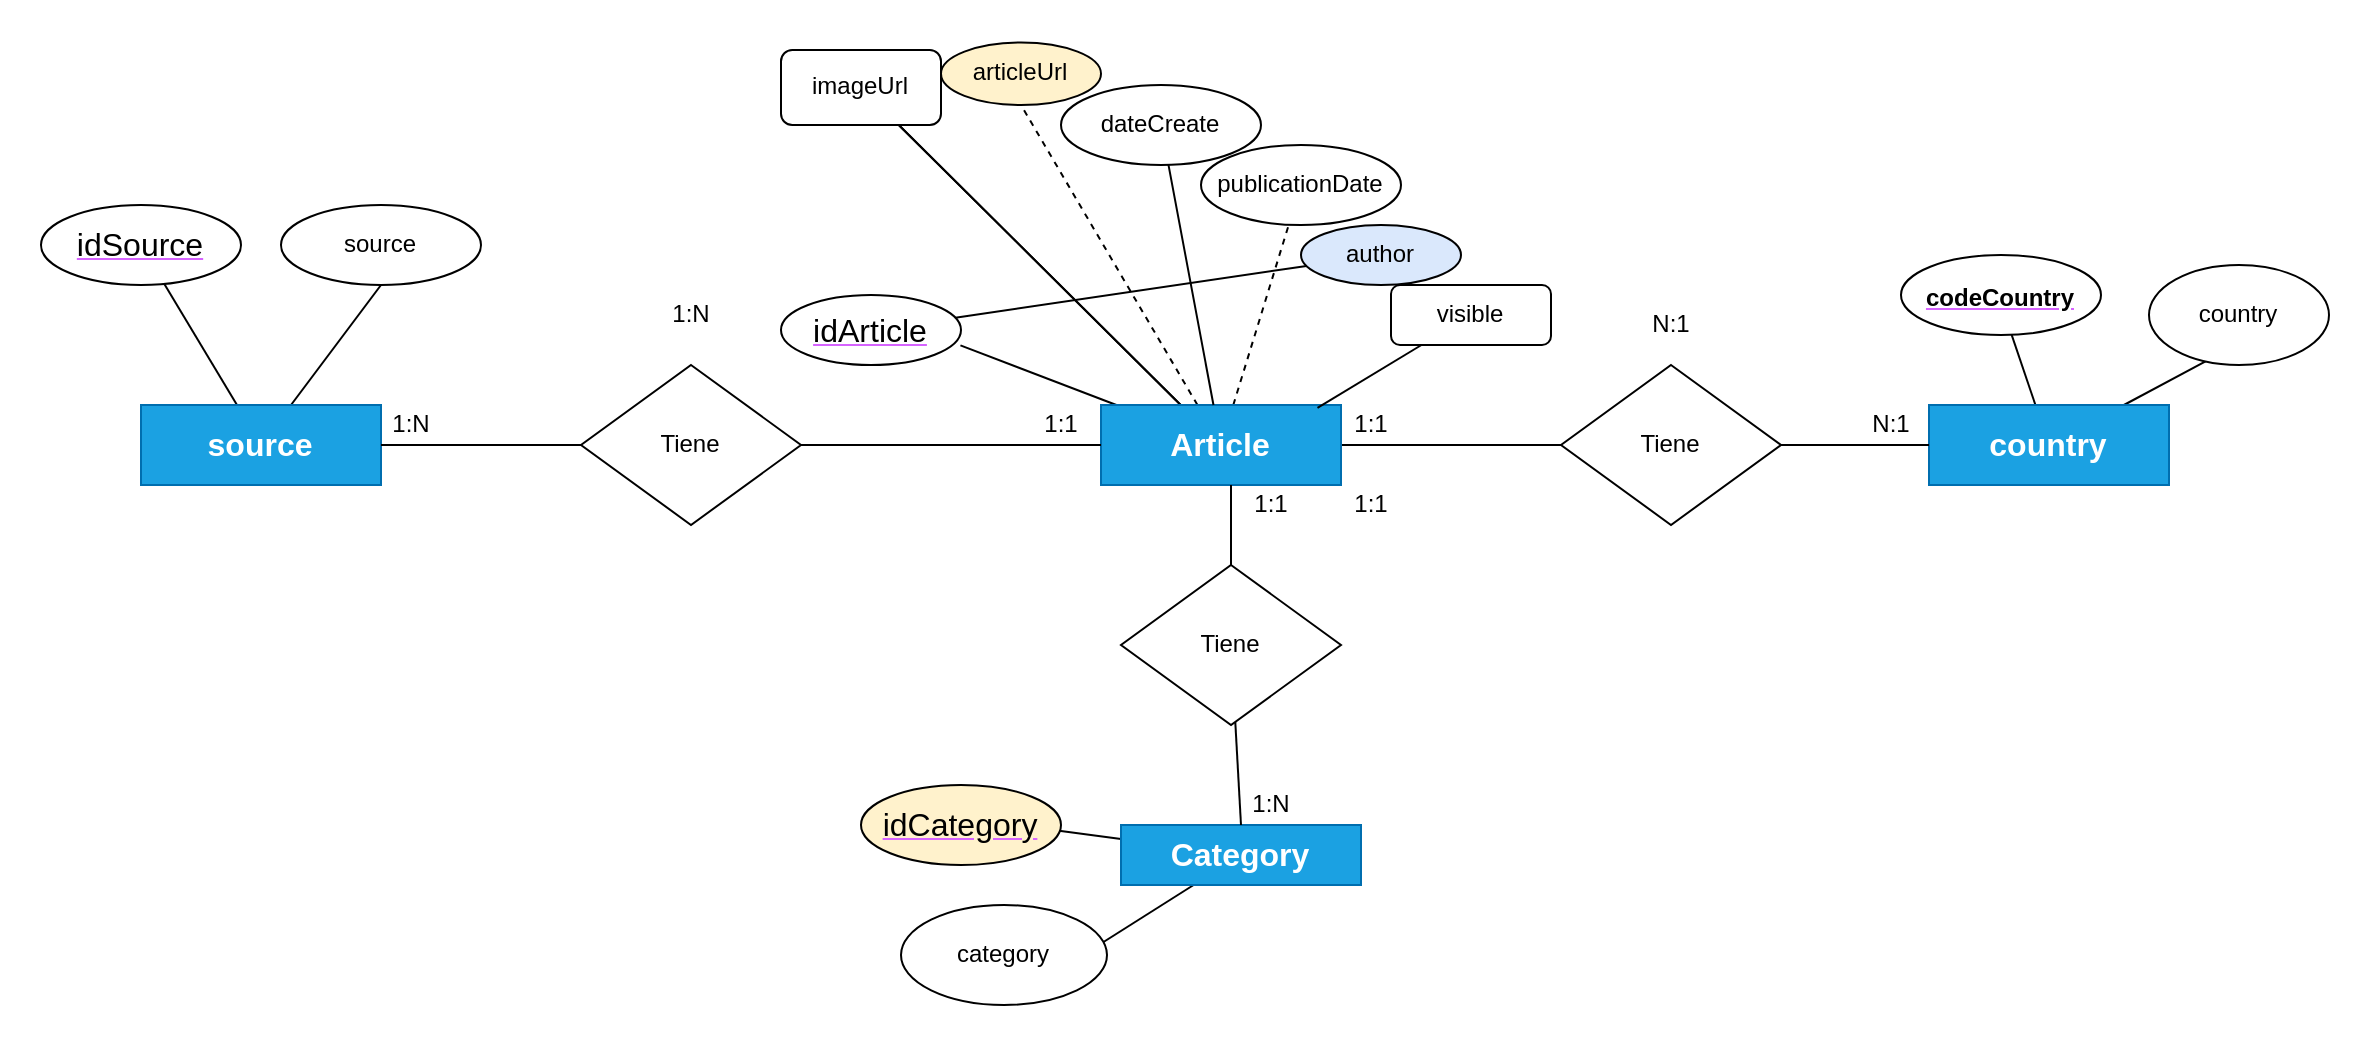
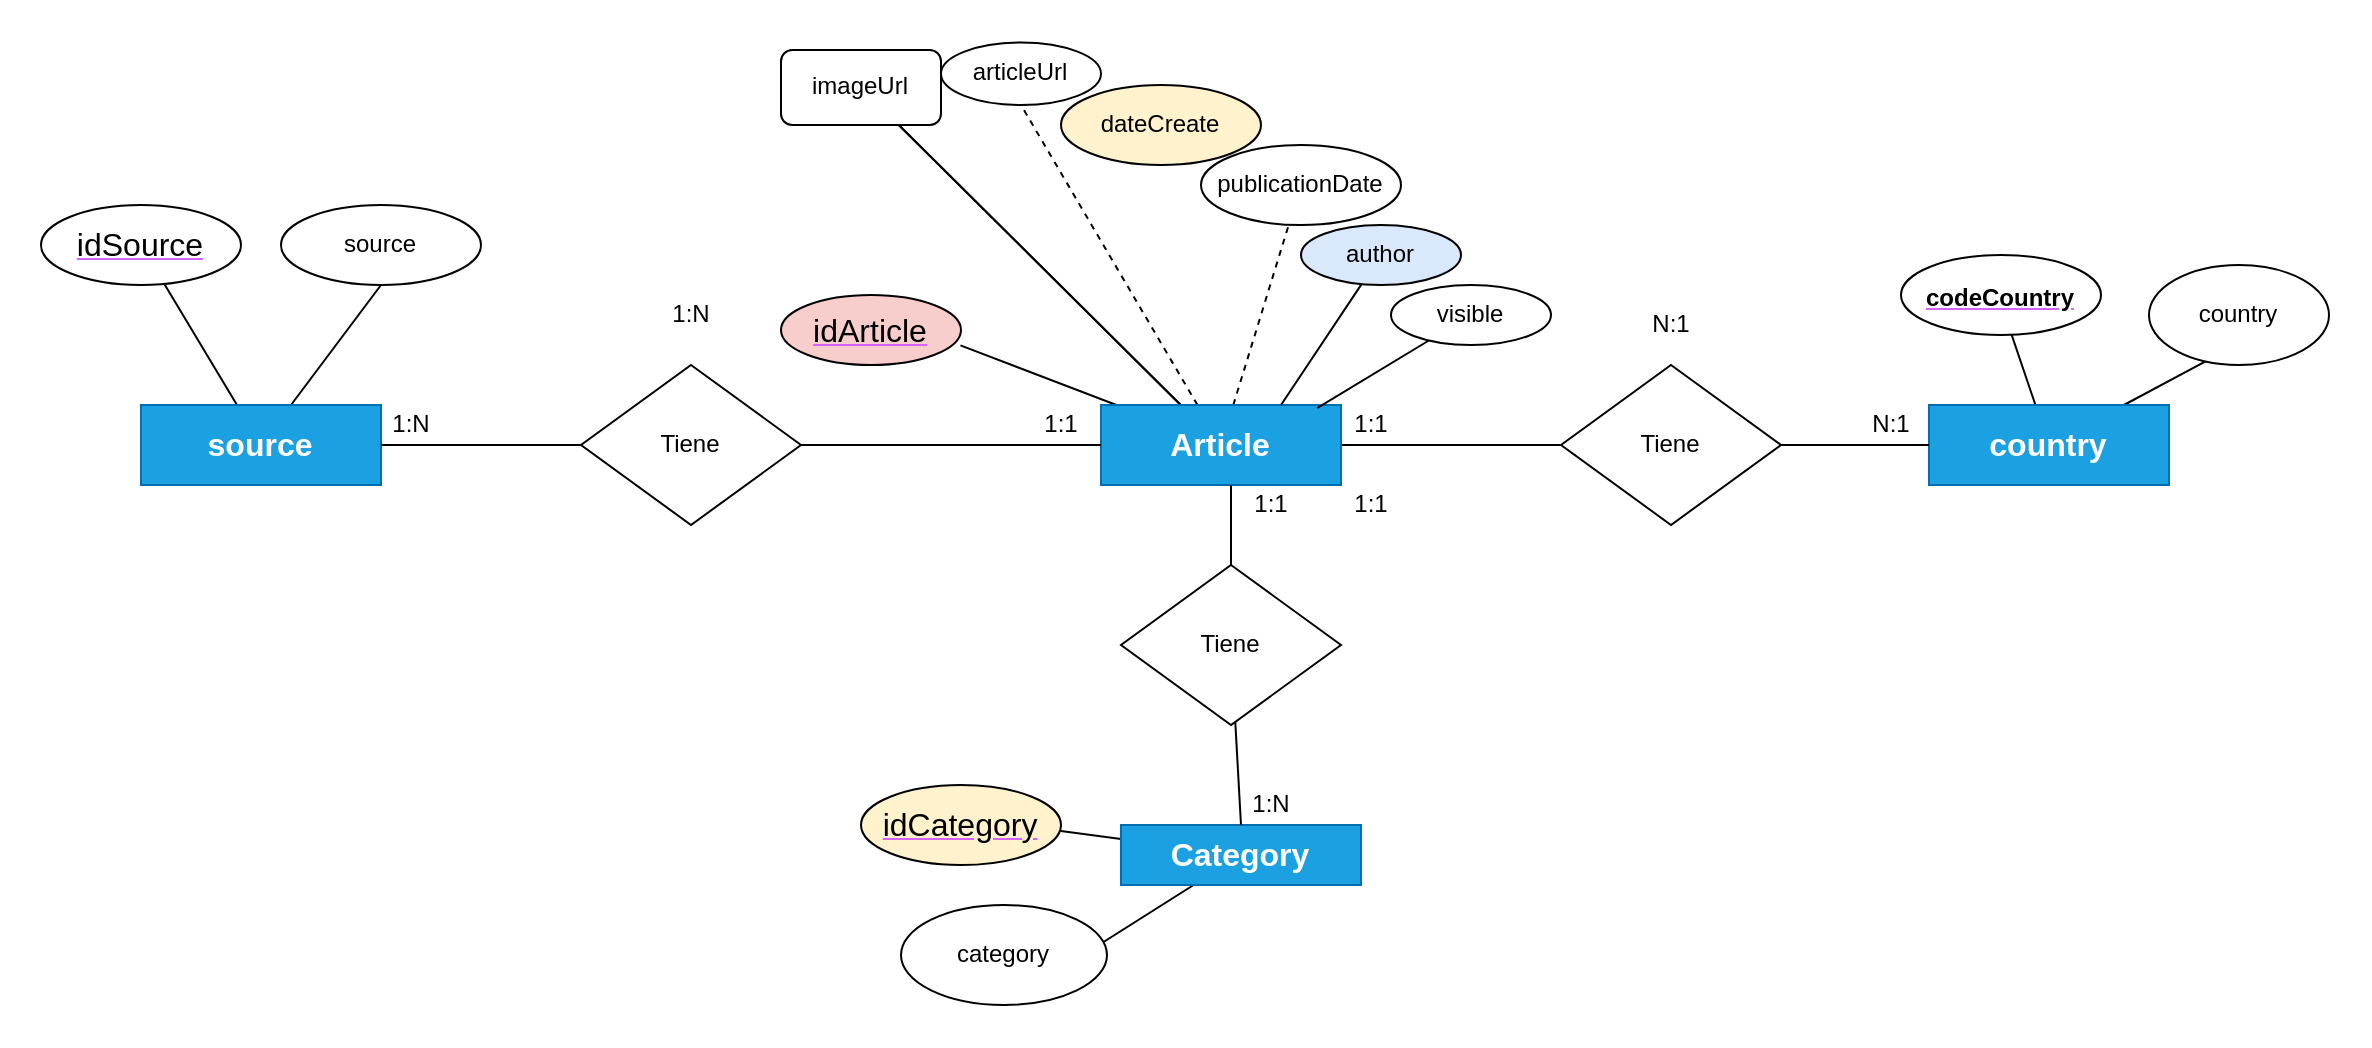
(1021, 74) -> (1021, 74)
(1161, 125) -> (1161, 125)
(1191, 285) -> none
(1041, 305) -> (1322, 344)
(1471, 315) -> (1471, 315)
(871, 330) -> (871, 330)
